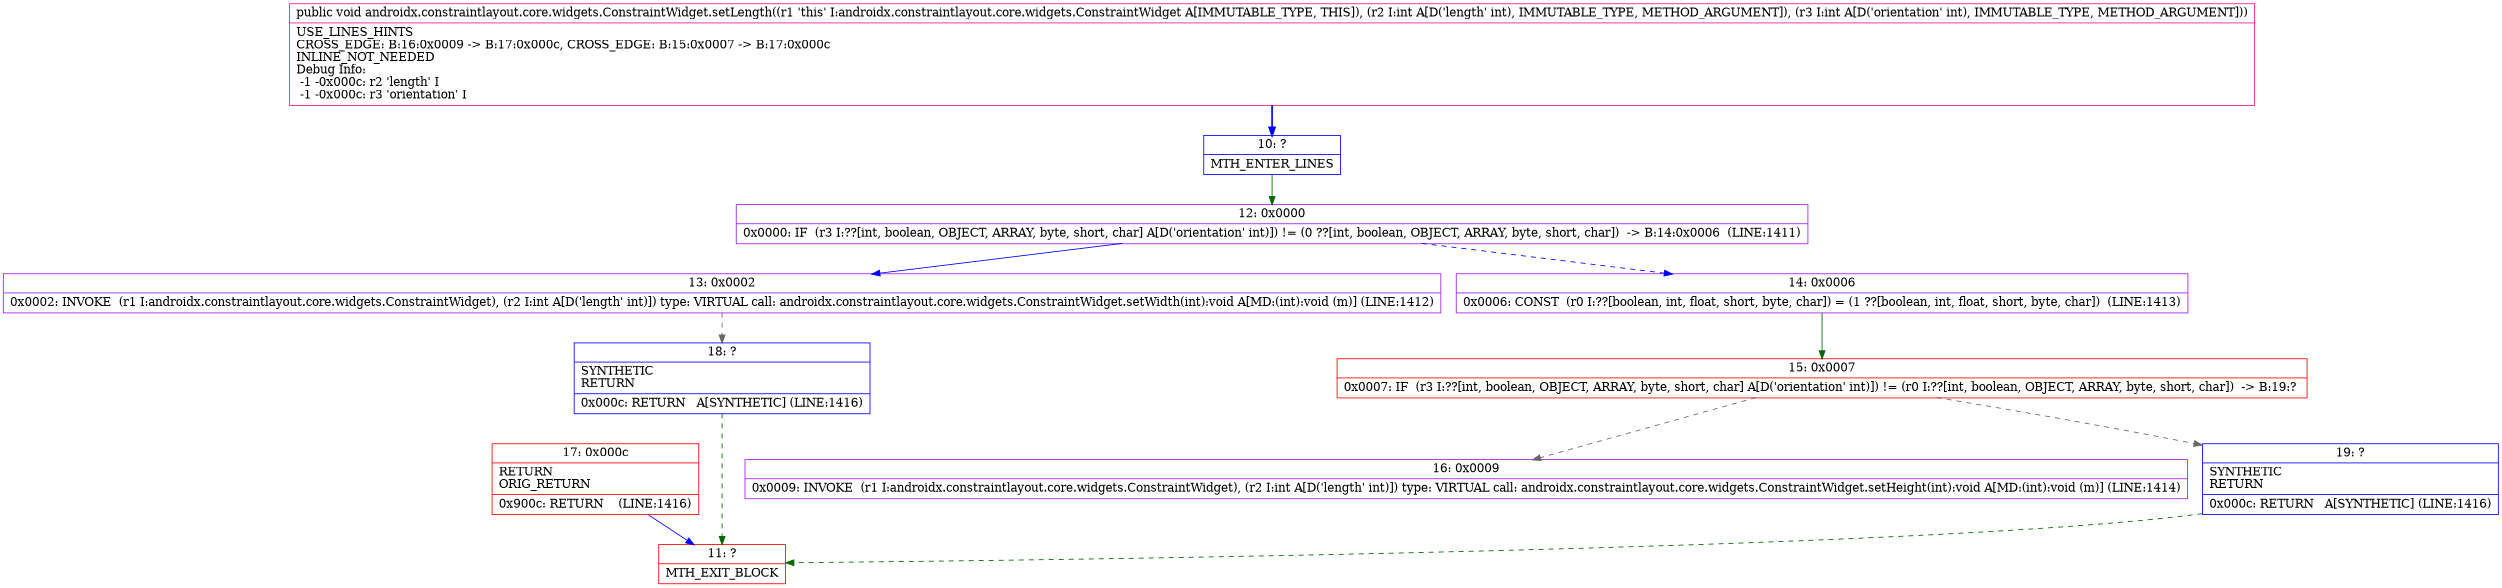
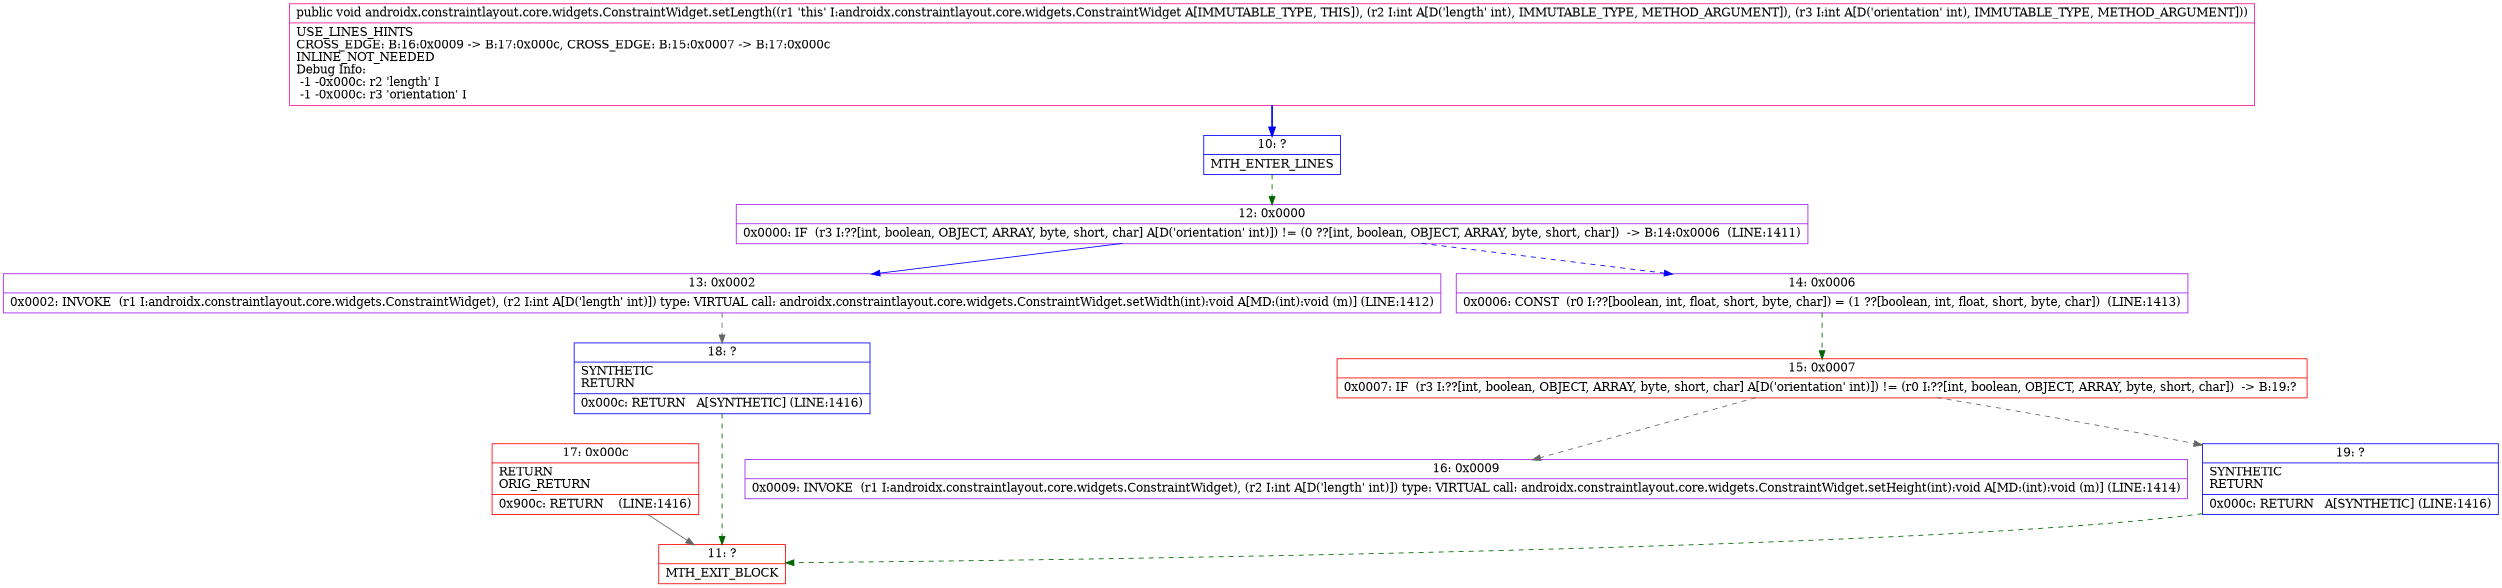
(1272, 185) -> (1272, 185)
(1822, 332) -> (1822, 332)
(667, 527) -> (667, 527)
